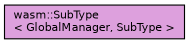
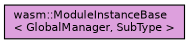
(94, 22) -> (94, 22)
